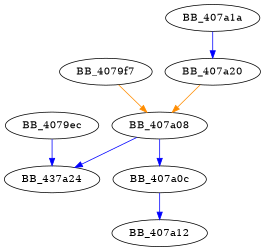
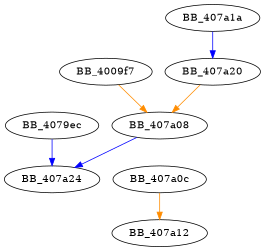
(106, 72) -> (106, 72)
(160, 149) -> none
(52, 179) -> (52, 179)
(160, 203) -> (160, 203)
